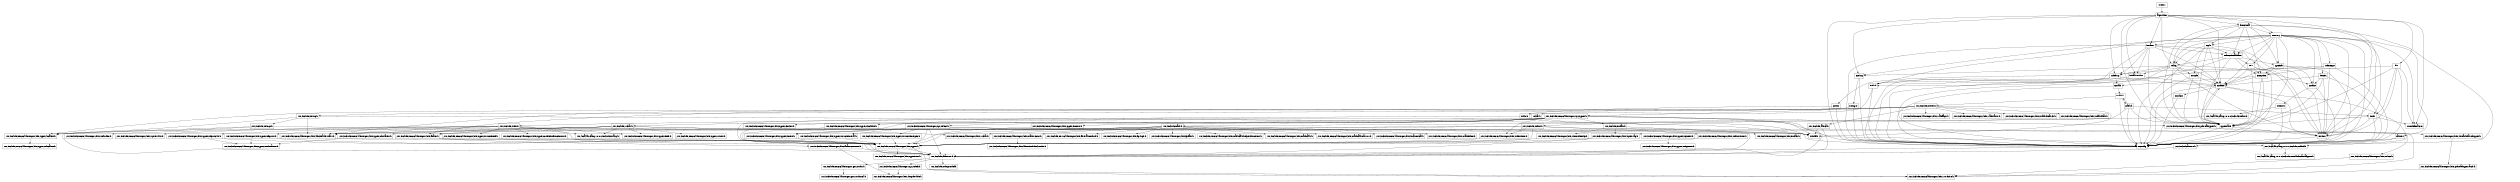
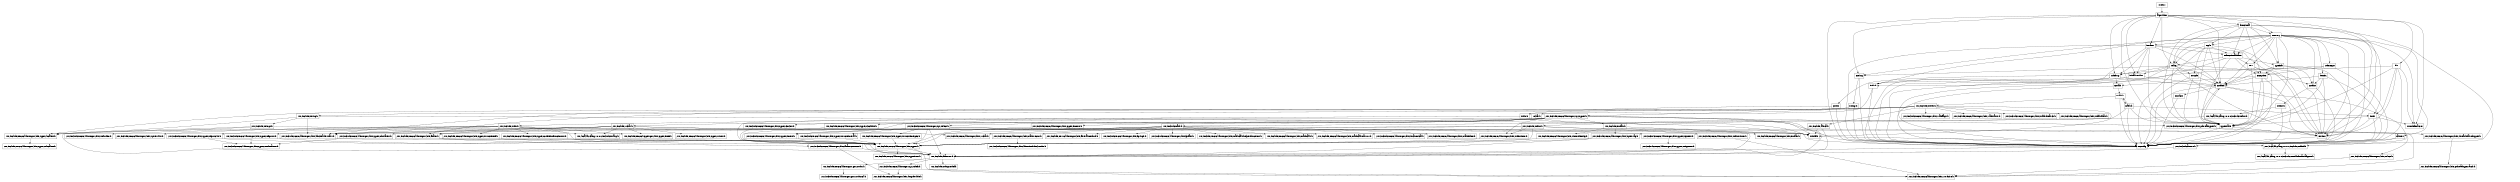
(2328, 102) -> (2291, 105)
(648, 136) -> (648, 136)
(1464, 143) -> (1826, 156)
